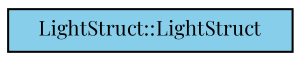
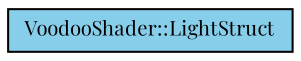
(150, 30) -> (150, 30)
